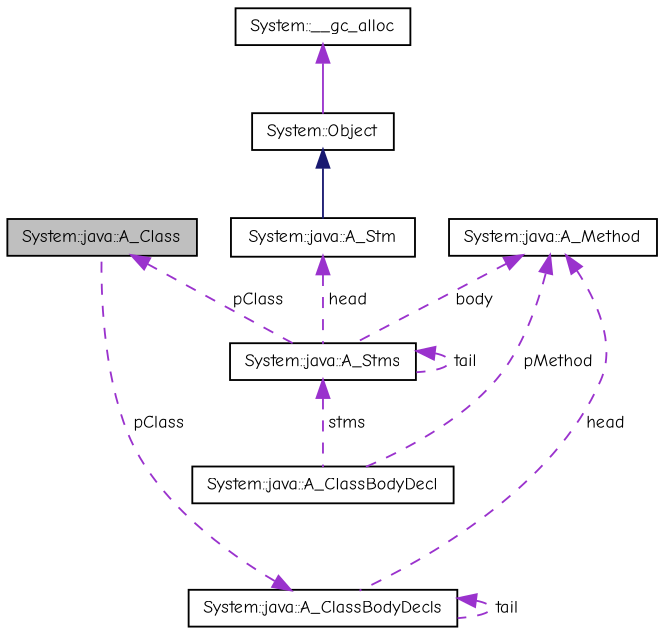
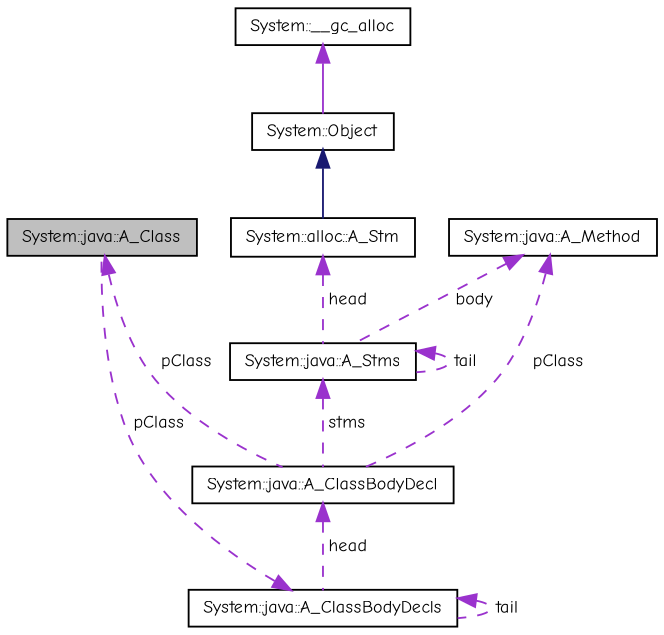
(323, 237) -> (323, 237)
(221, 304) -> (169, 394)
(556, 362) -> (556, 362)
(541, 466) -> (323, 556)
